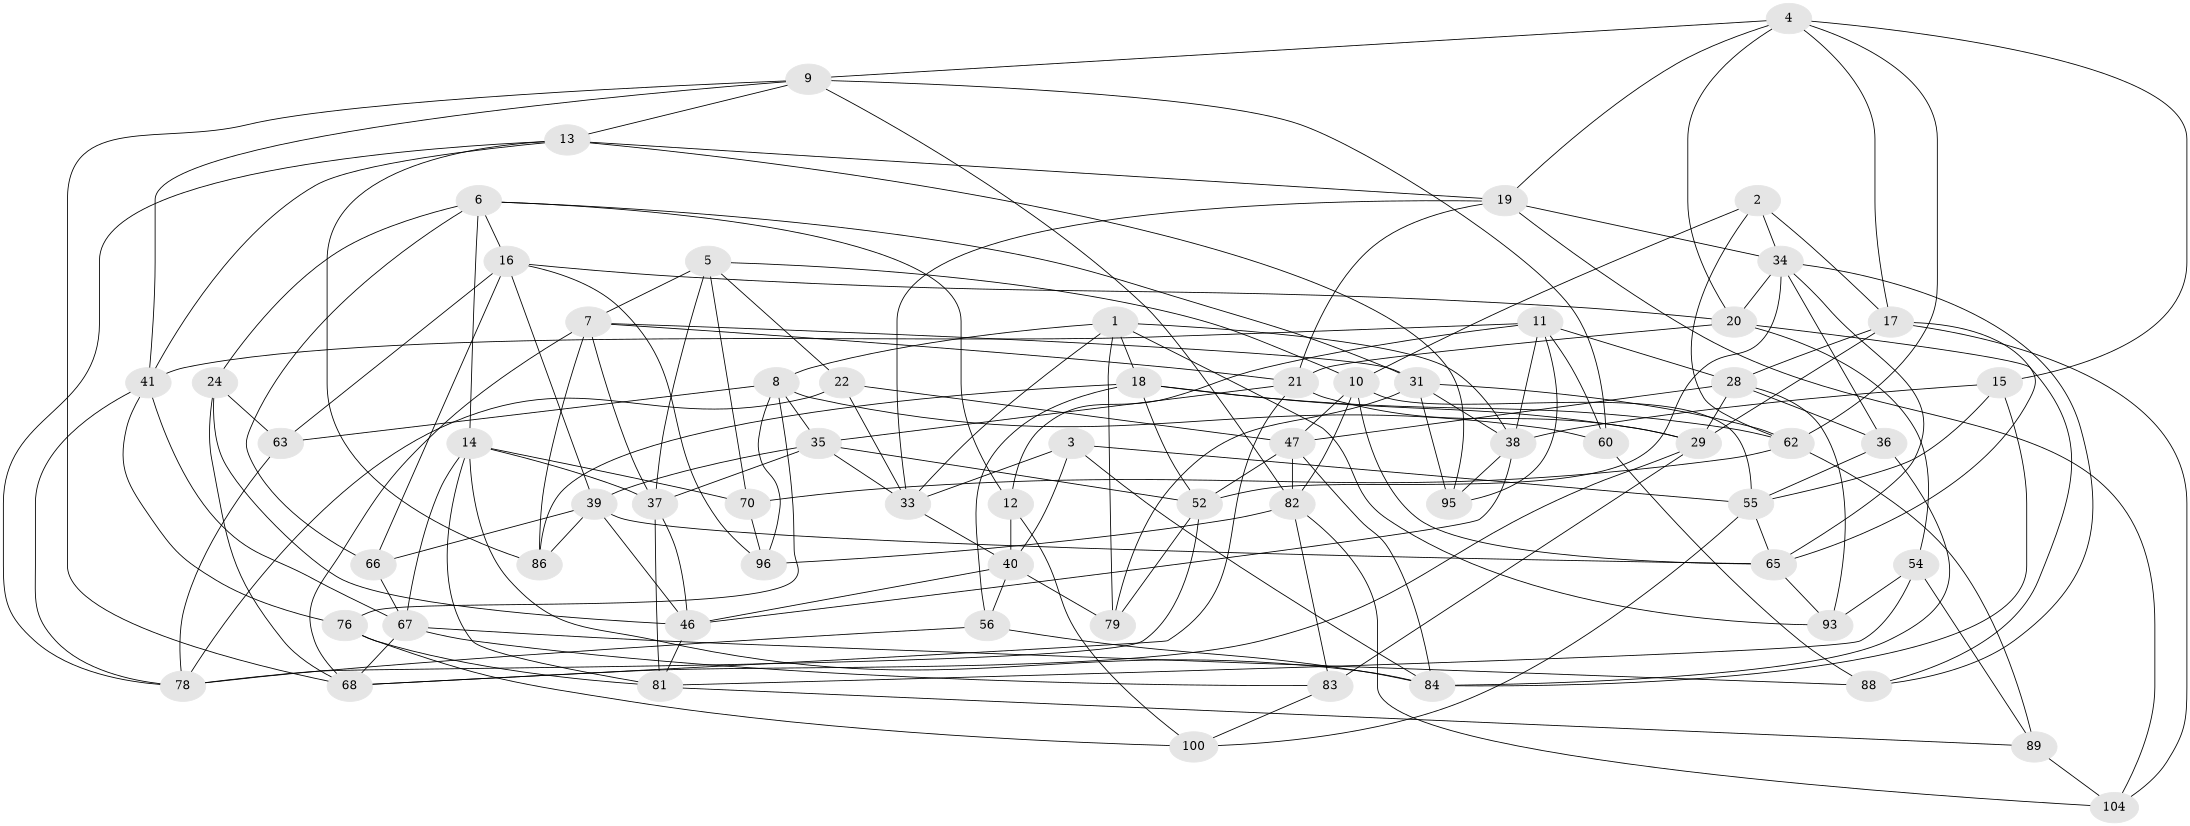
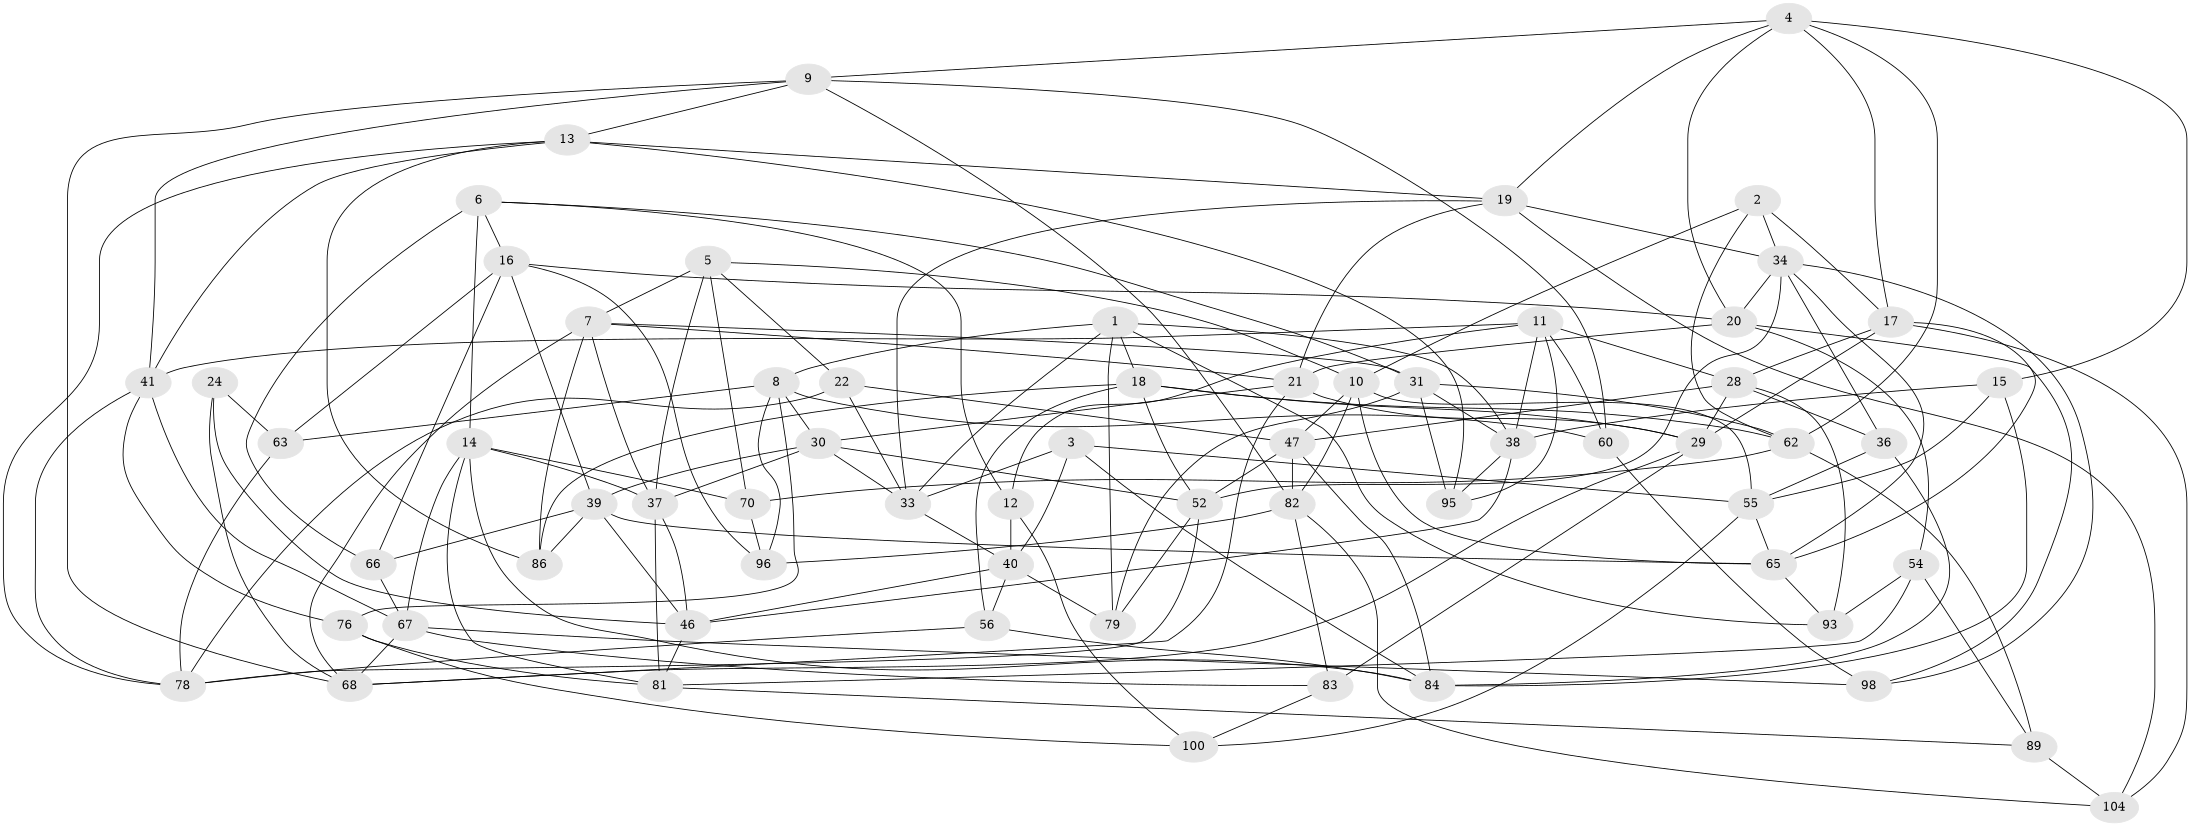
(317, 266) -> none
(819, 443) -> (819, 443)
(1869, 686) -> (1869, 686)
